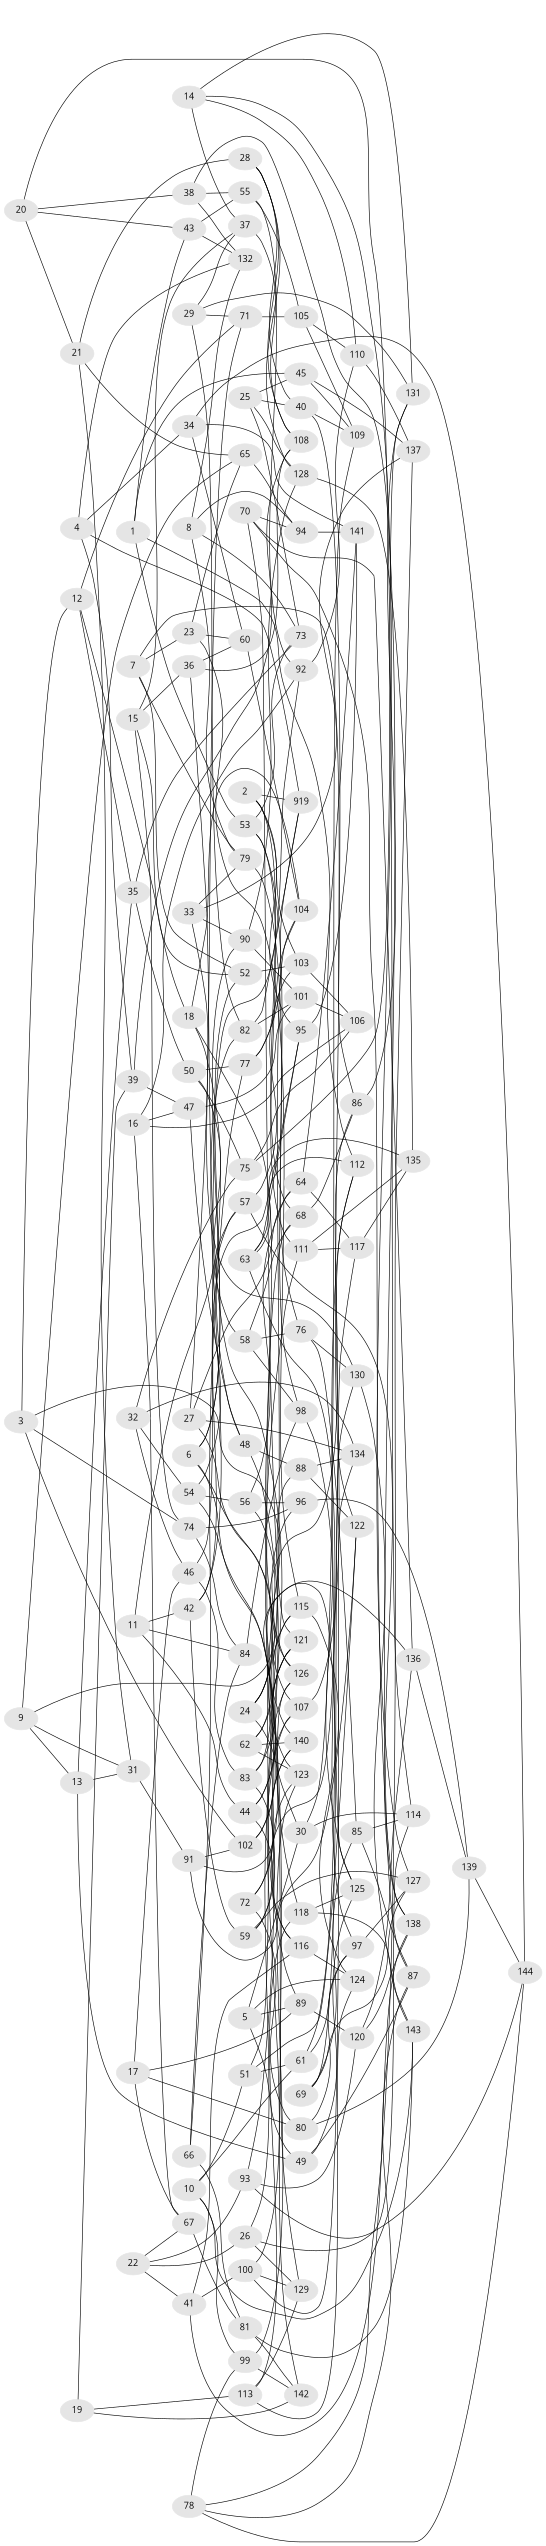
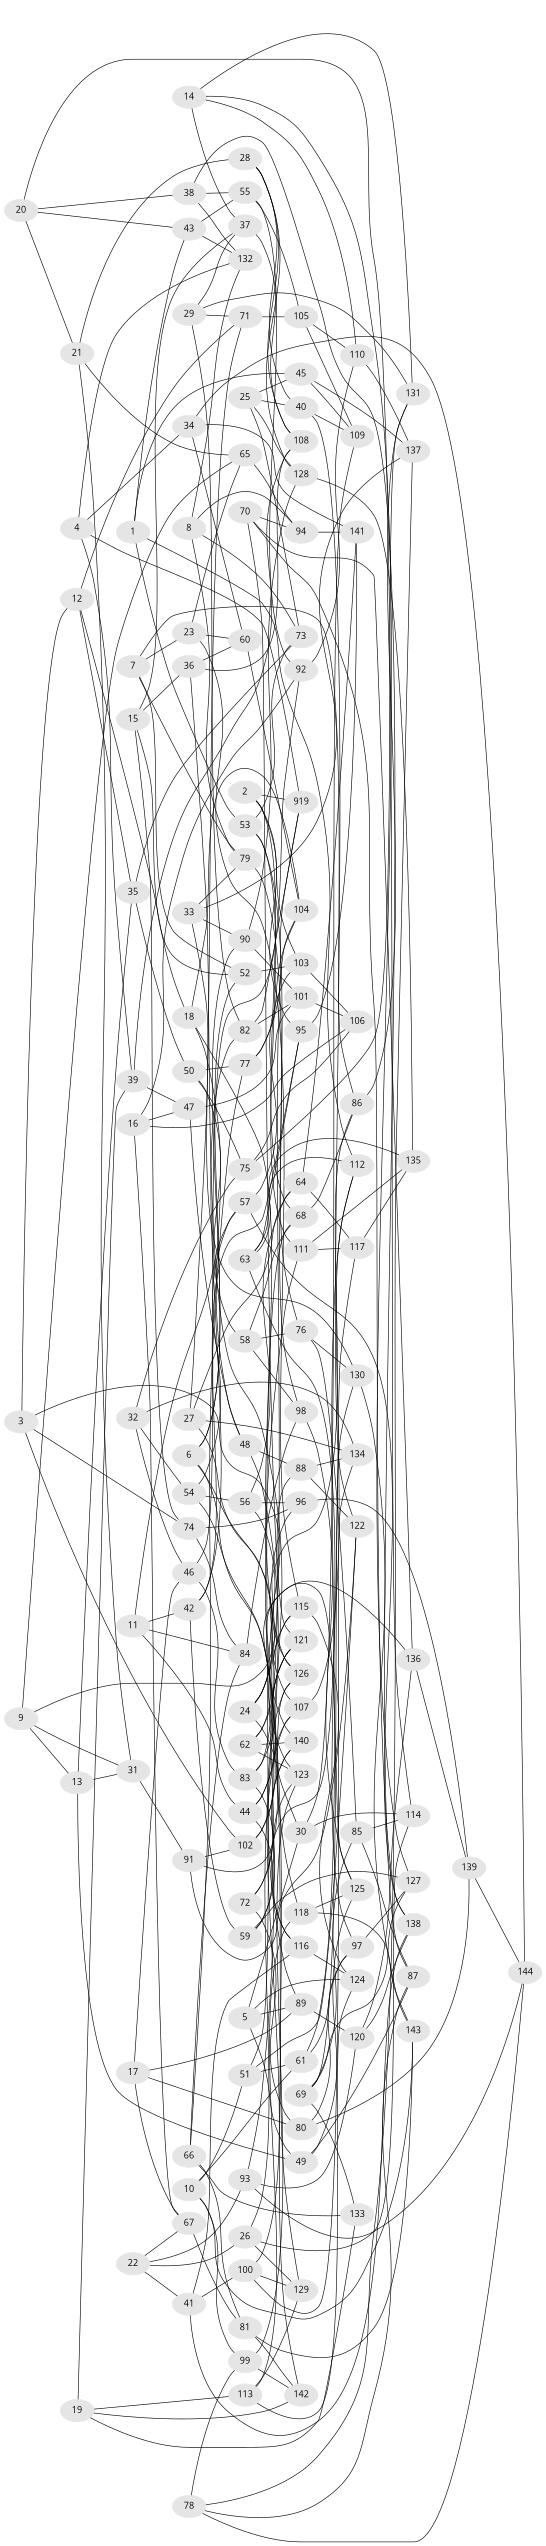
none -> (357, 2215)
